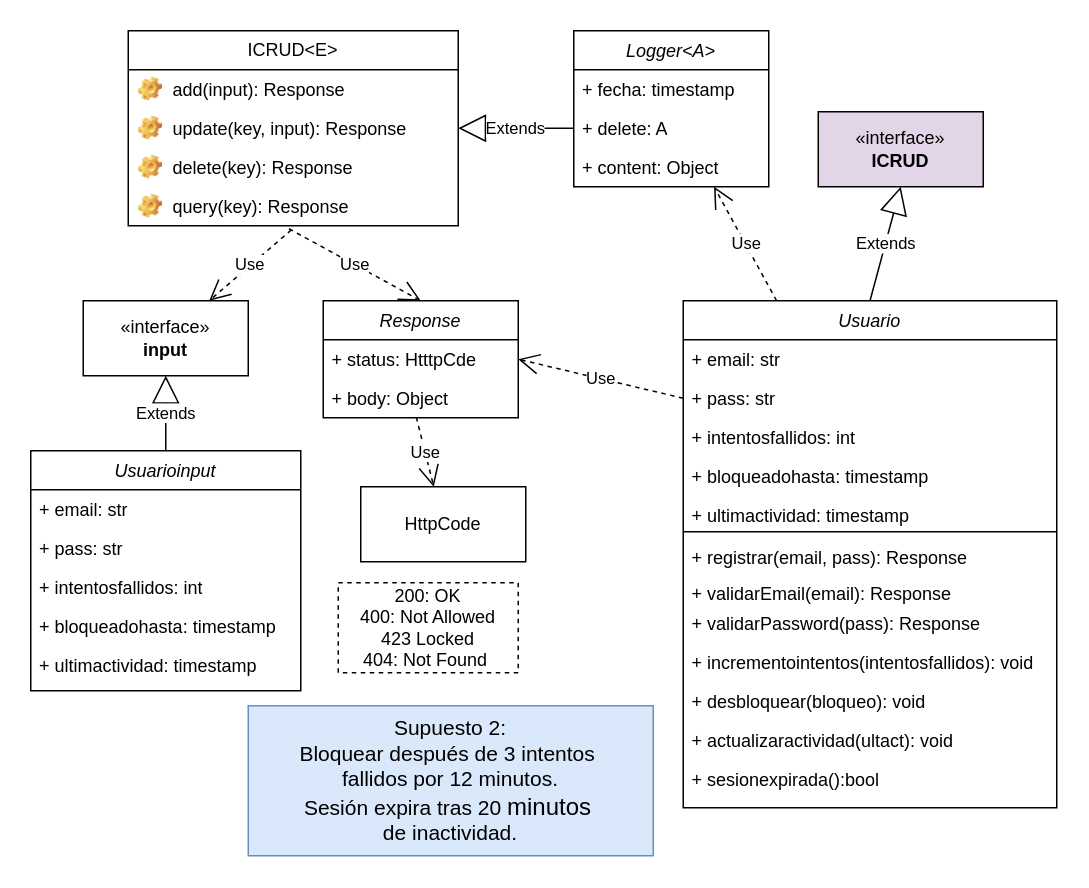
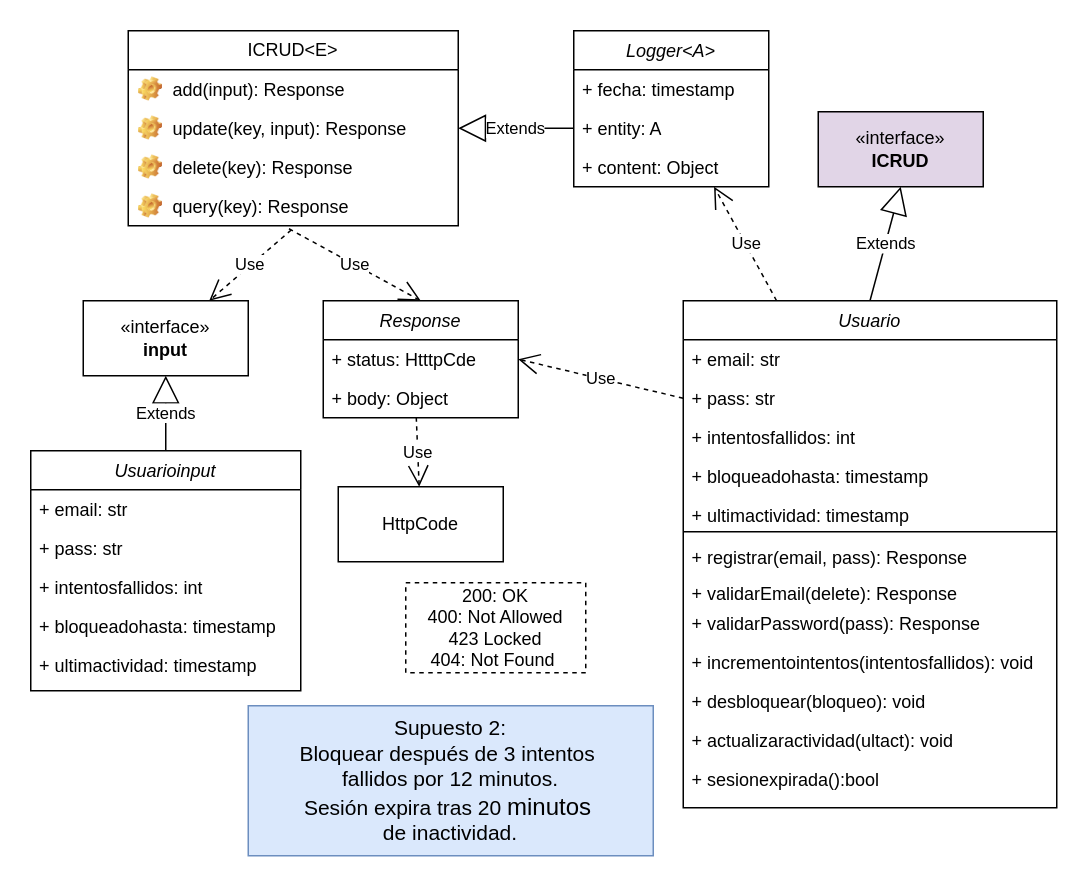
(629, 130) -> (629, 130)
(443, 524) -> (421, 524)
(827, 595) -> (835, 595)
(428, 628) -> (496, 628)
